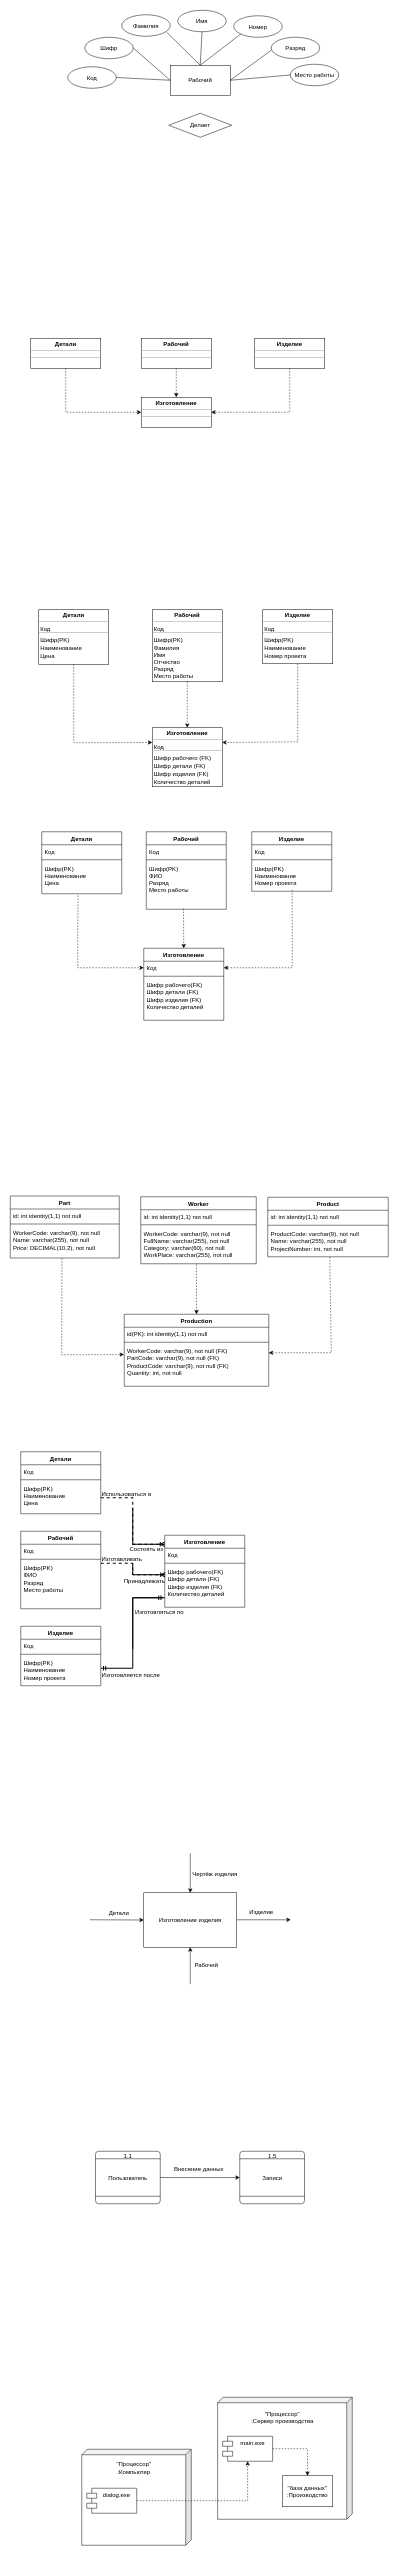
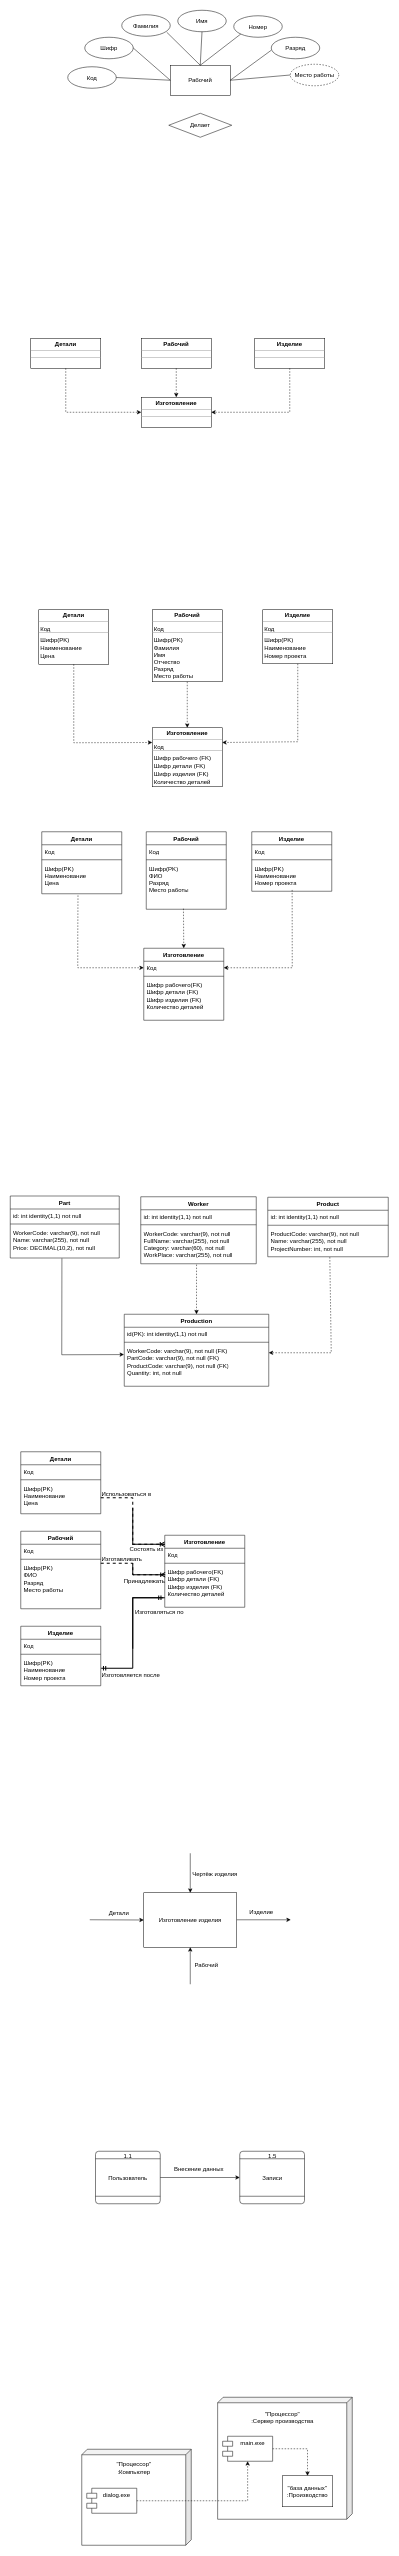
(315, 75) -> (315, 75)
(62, 1336) -> (62, 1336)
